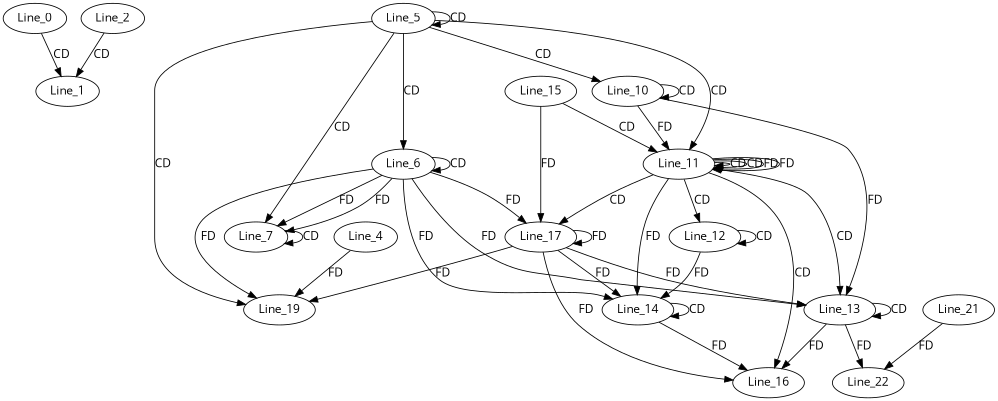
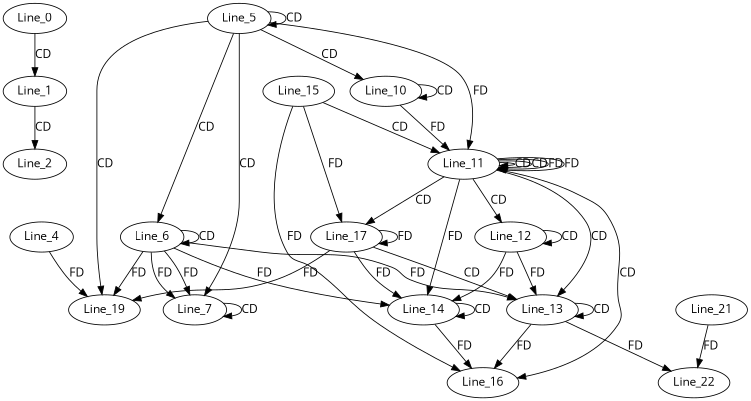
(92, 51) -> (35, 124)
(719, 91) -> (481, 91)
(825, 138) -> (525, 269)
(477, 190) -> none
(674, 273) -> (472, 273)
(610, 346) -> (301, 262)
